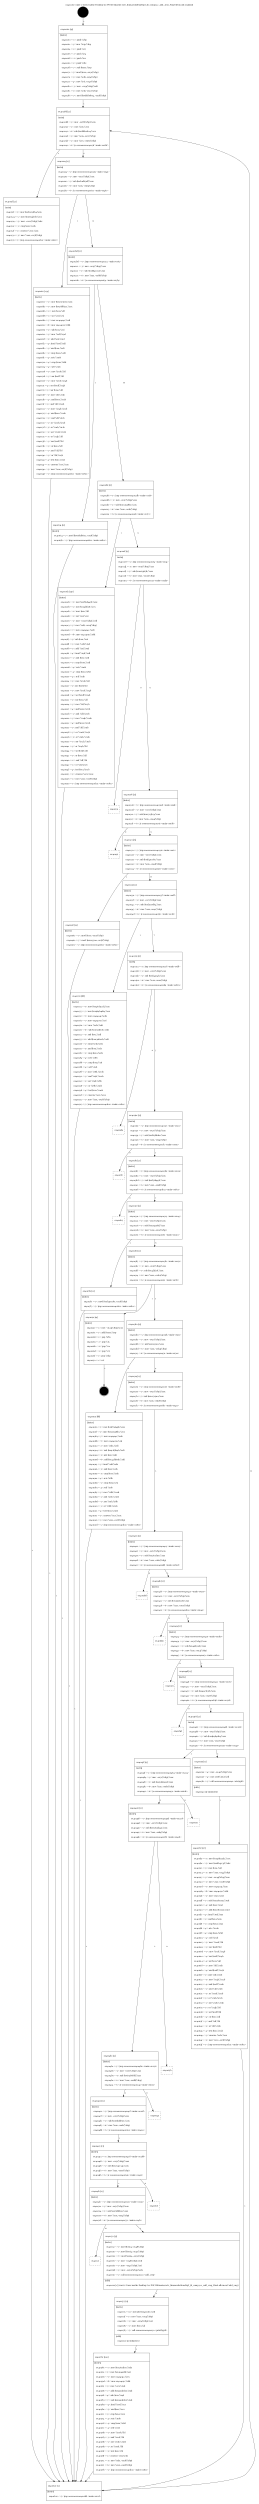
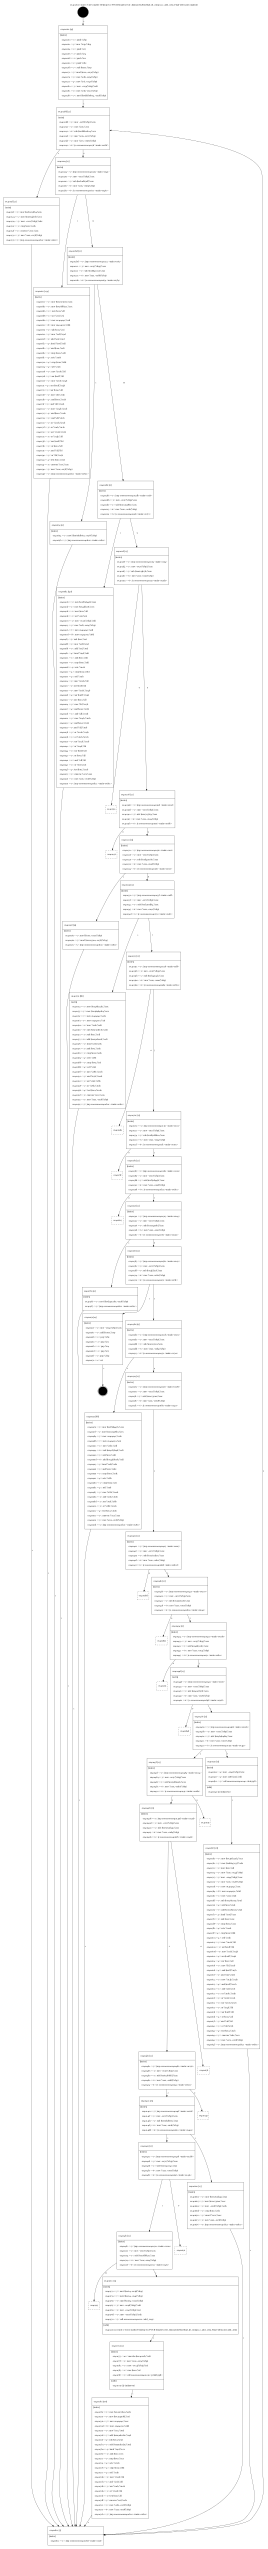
none -> (215, 2206)
